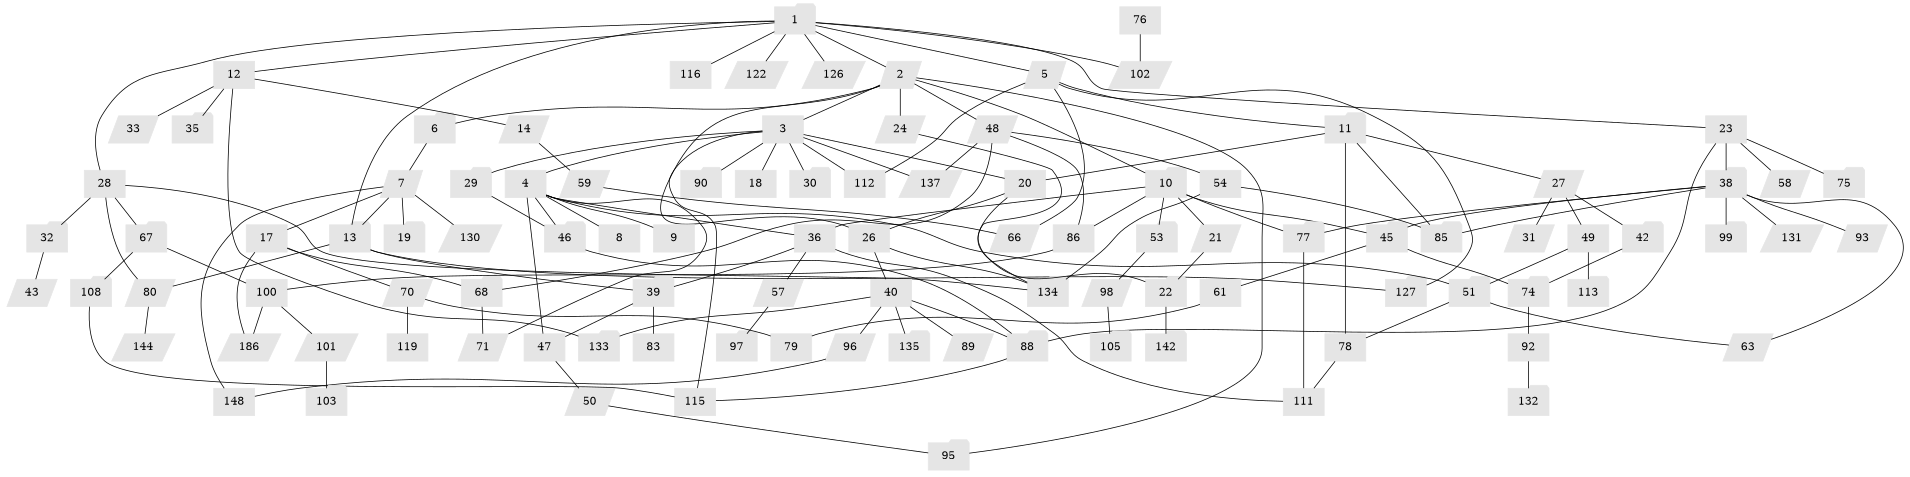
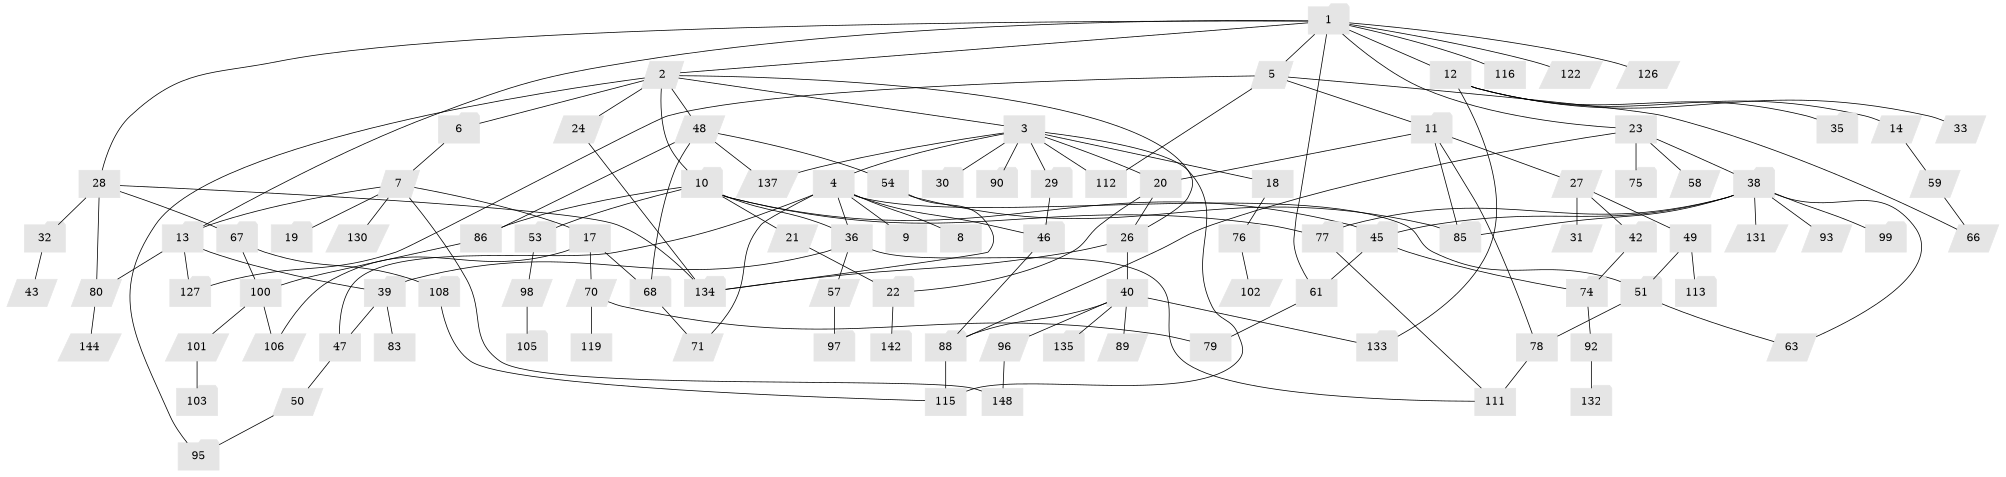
(968, 39) -> (1305, 164)
none -> (1252, 217)
(249, 347) -> (274, 347)
